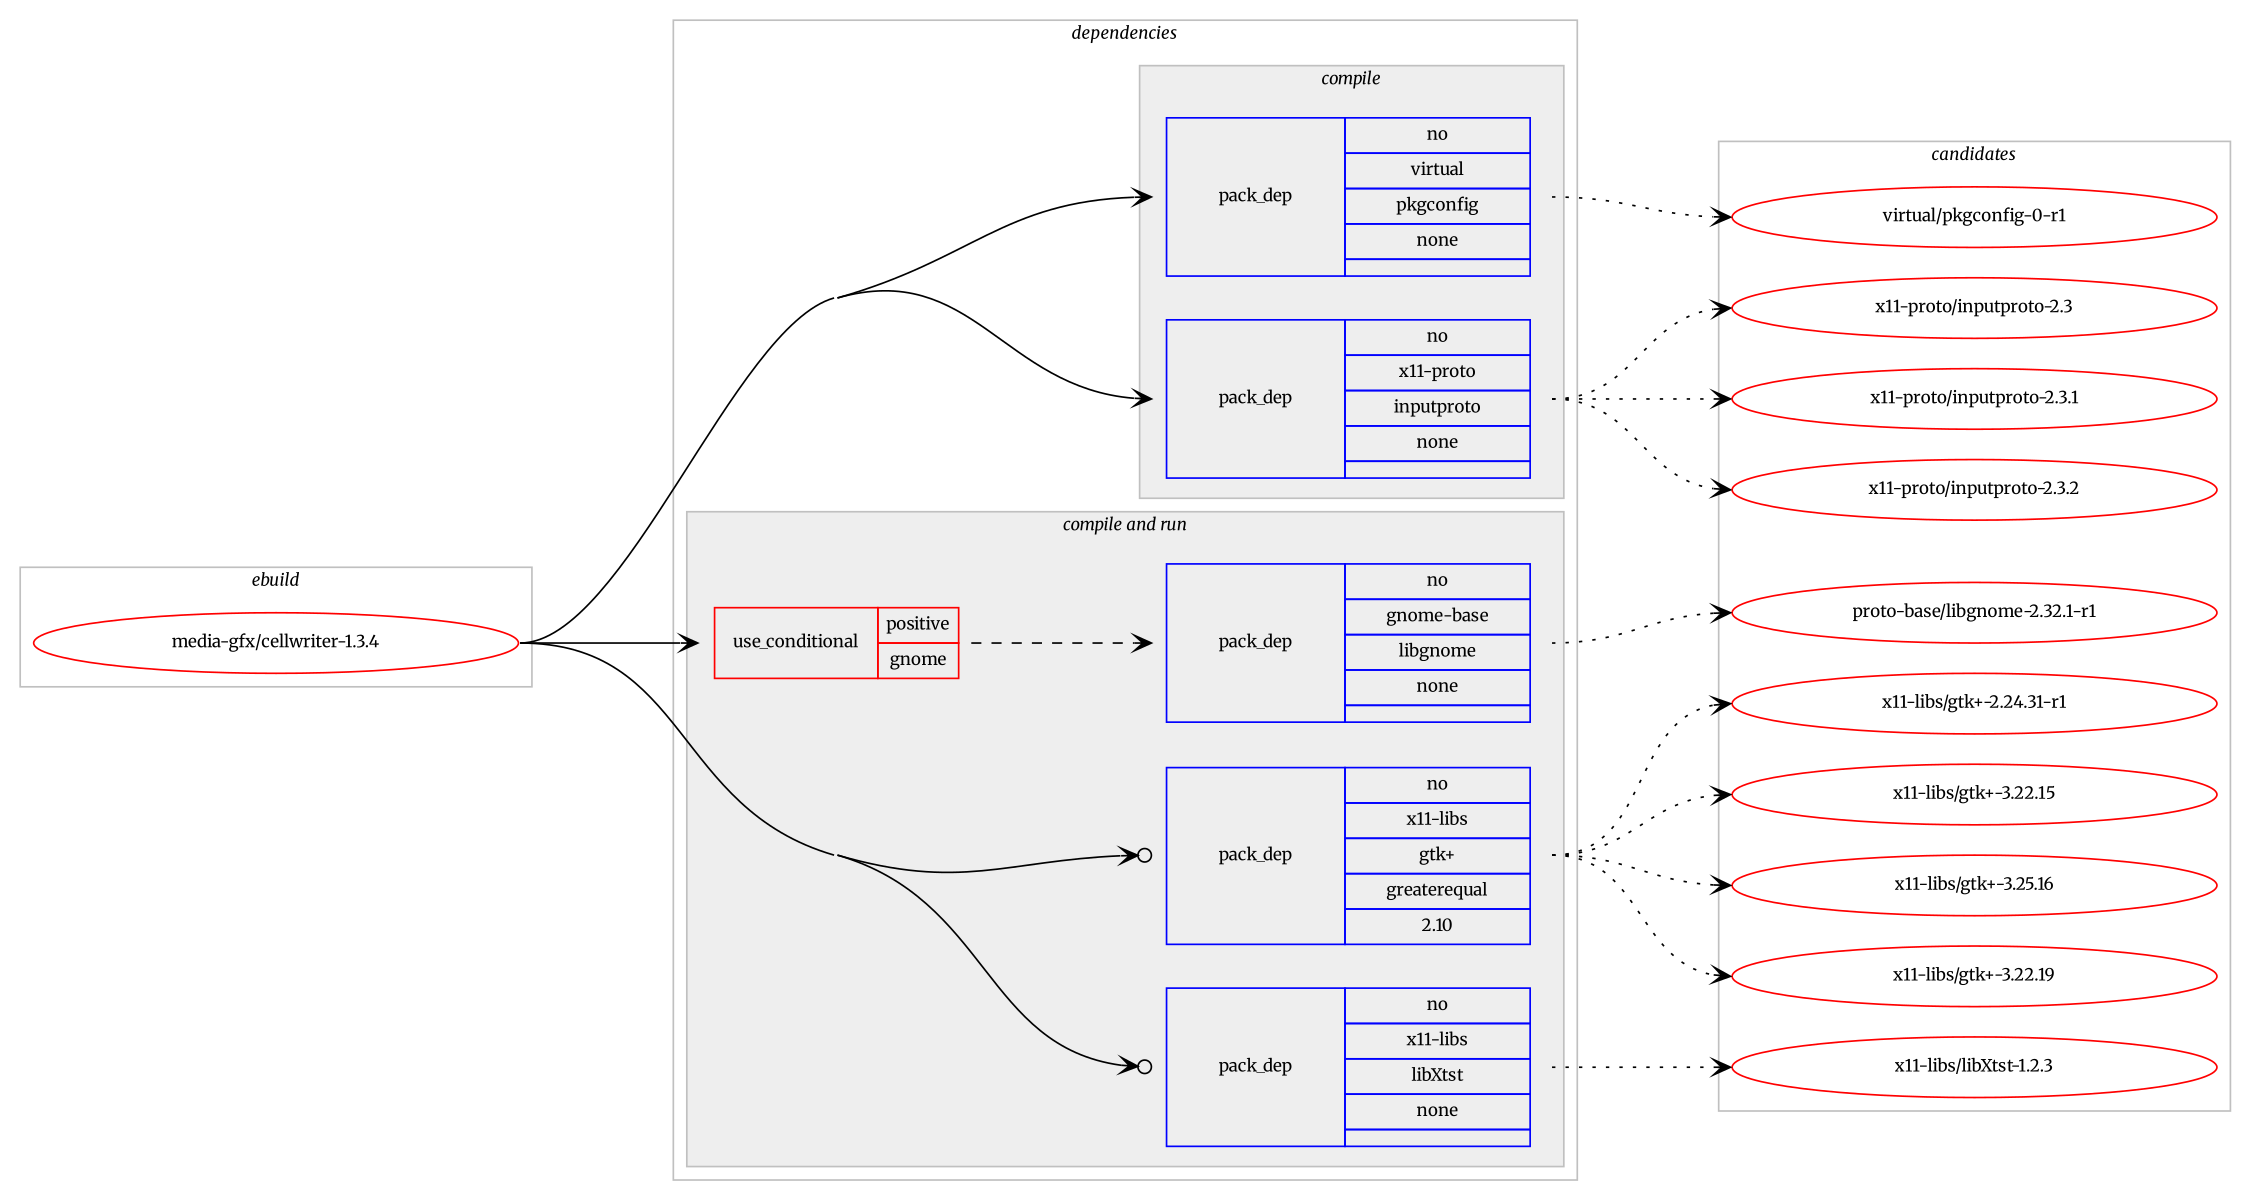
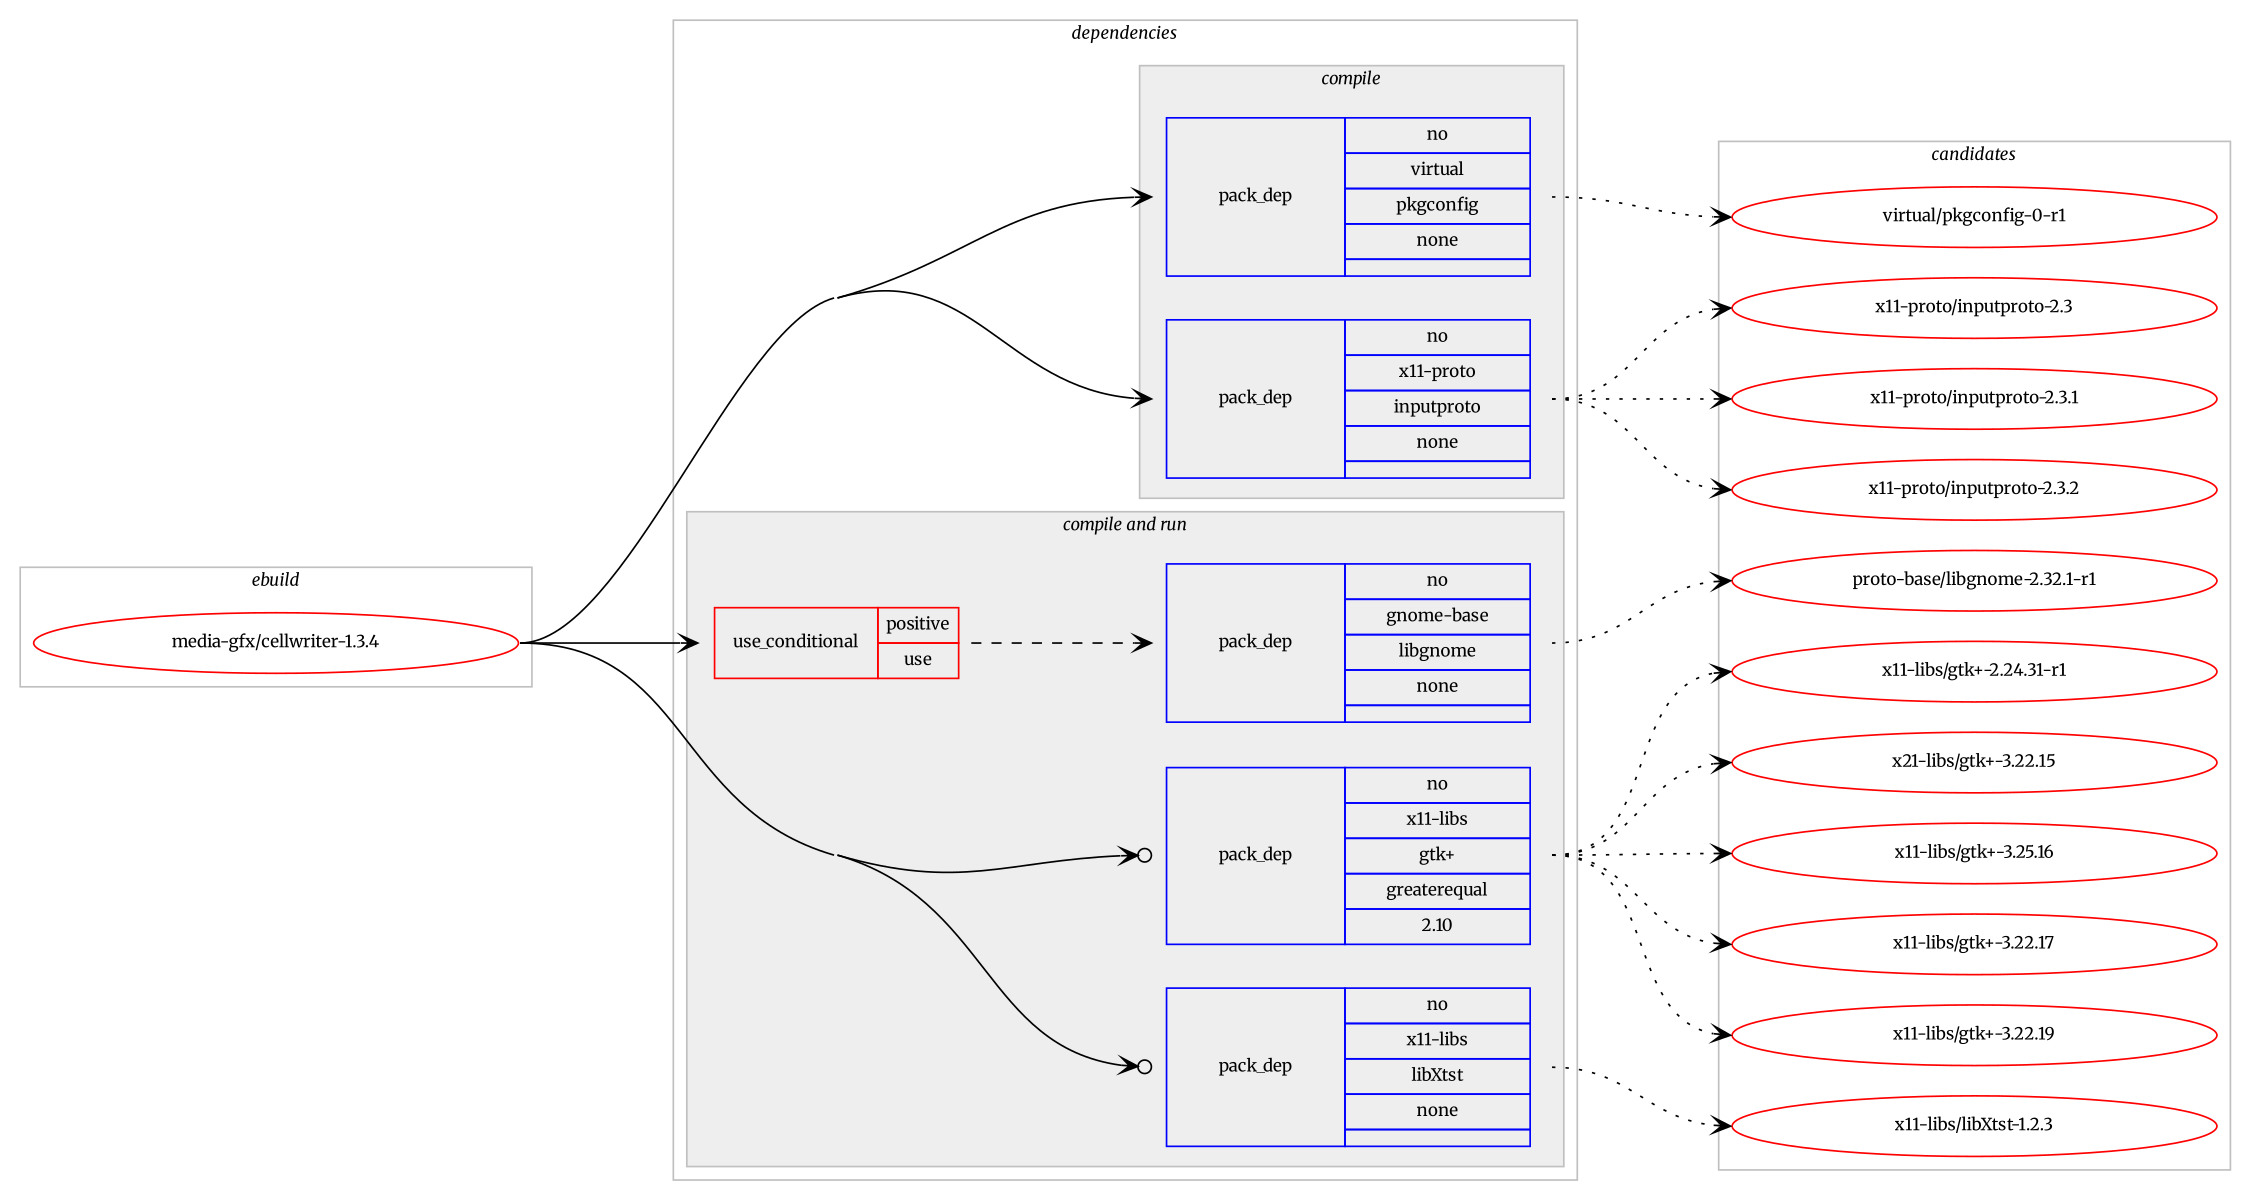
(918, 660) -> (918, 660)
(1975, 795) -> (1975, 763)
none -> (1975, 944)
